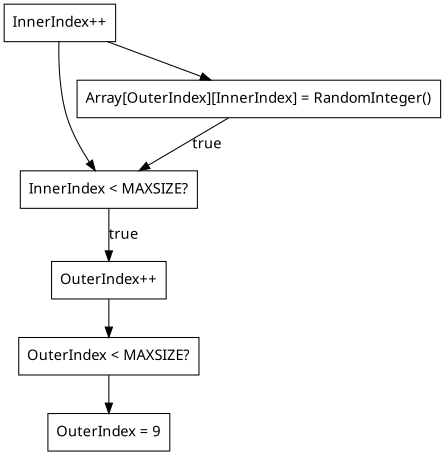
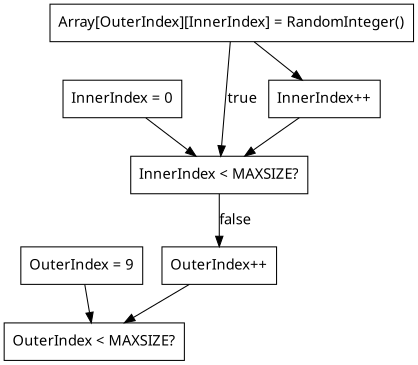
(154, 59) -> (274, 58)
none -> (122, 99)
(124, 235) -> (235, 220)
(109, 389) -> (87, 298)
